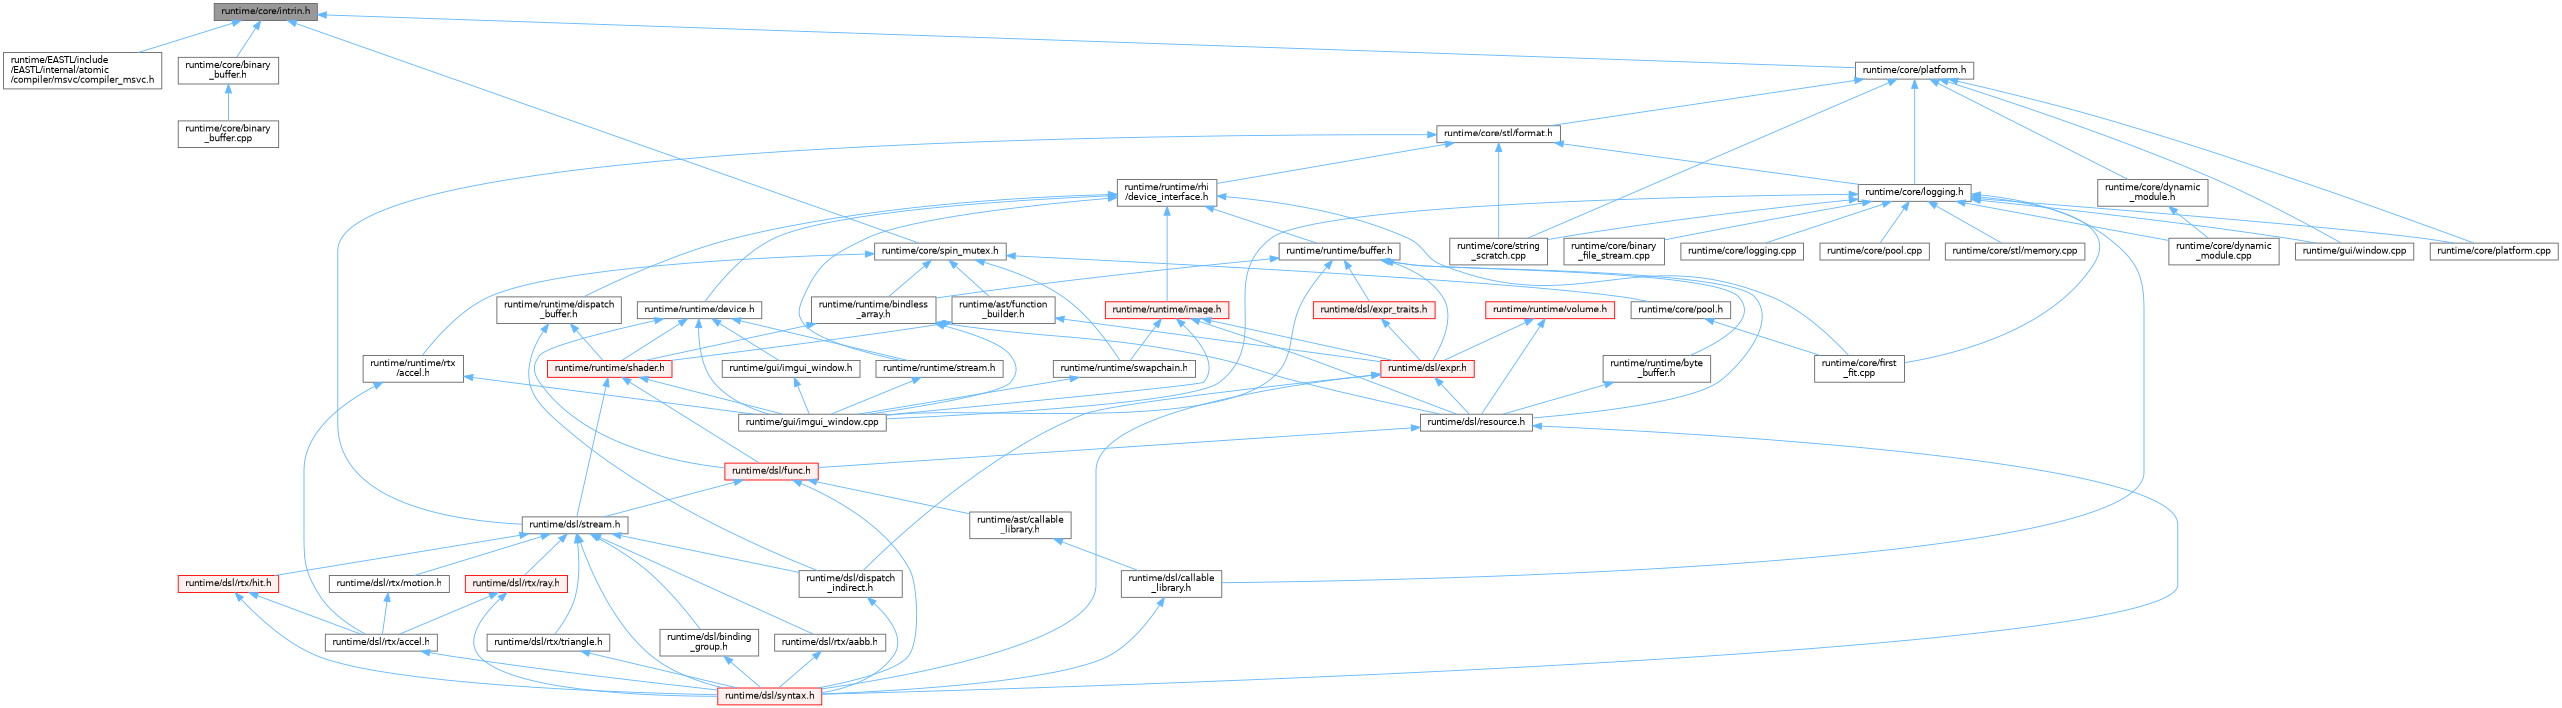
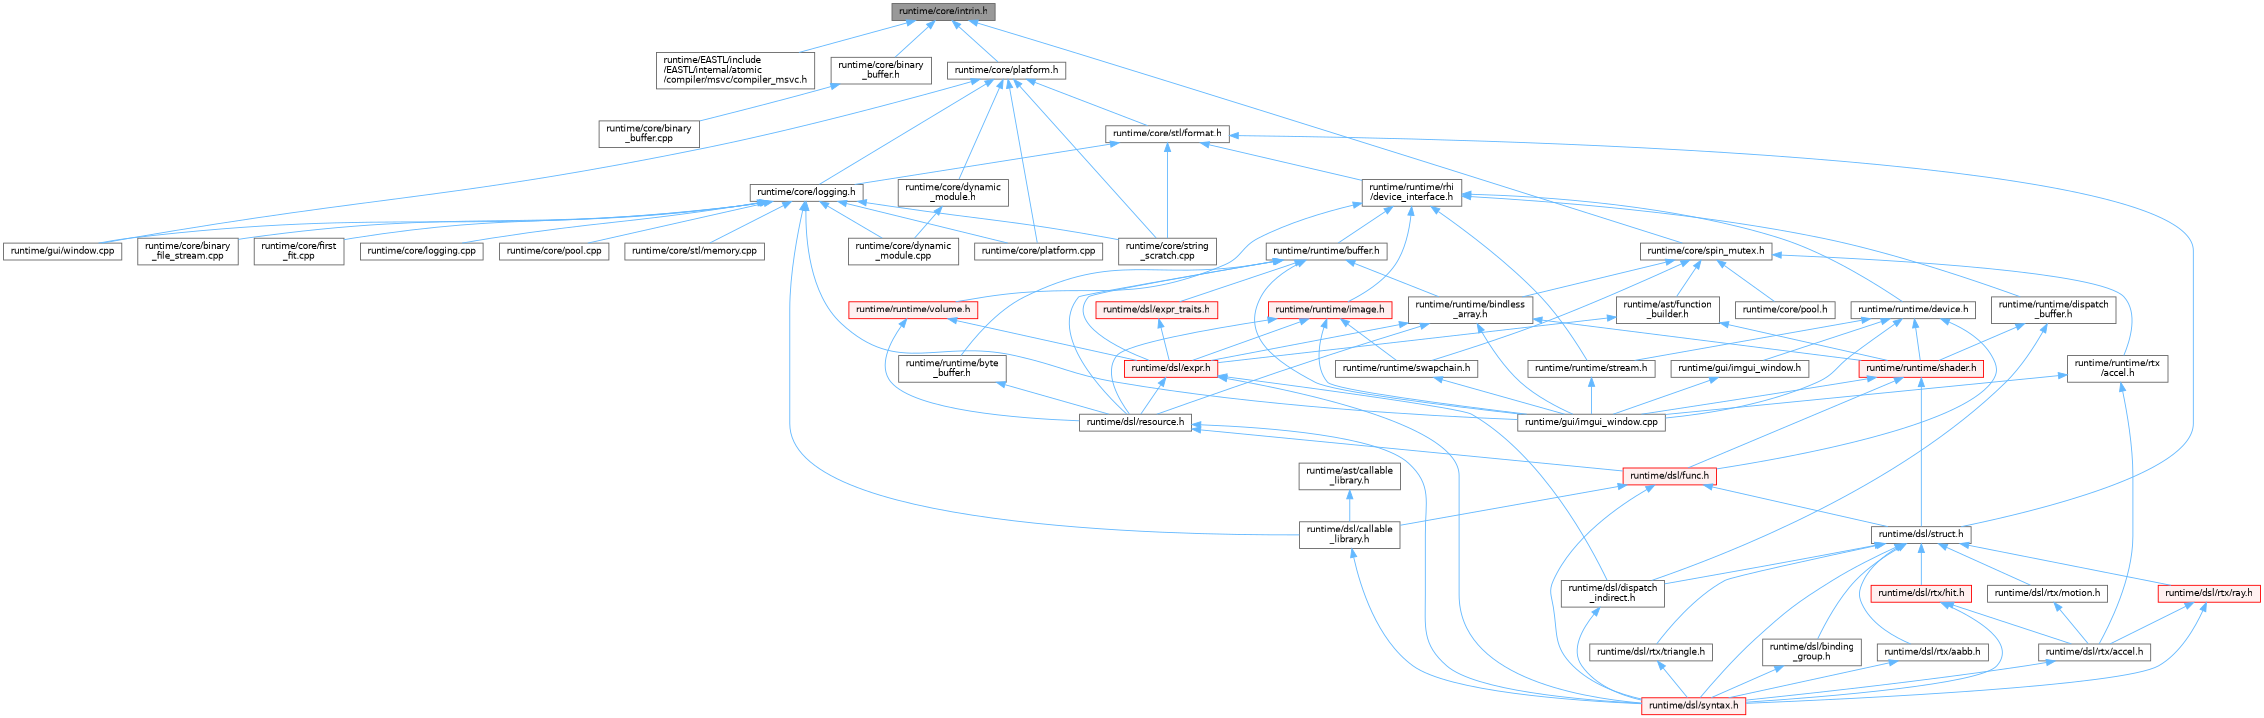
(1573, 284) -> (1232, 261)
(1767, 339) -> none
none -> (1305, 343)
(893, 498) -> (1509, 506)
(575, 525) -> (1921, 535)
